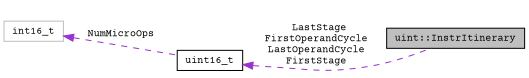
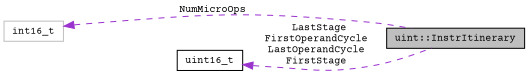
(125, 46) -> (243, 15)
